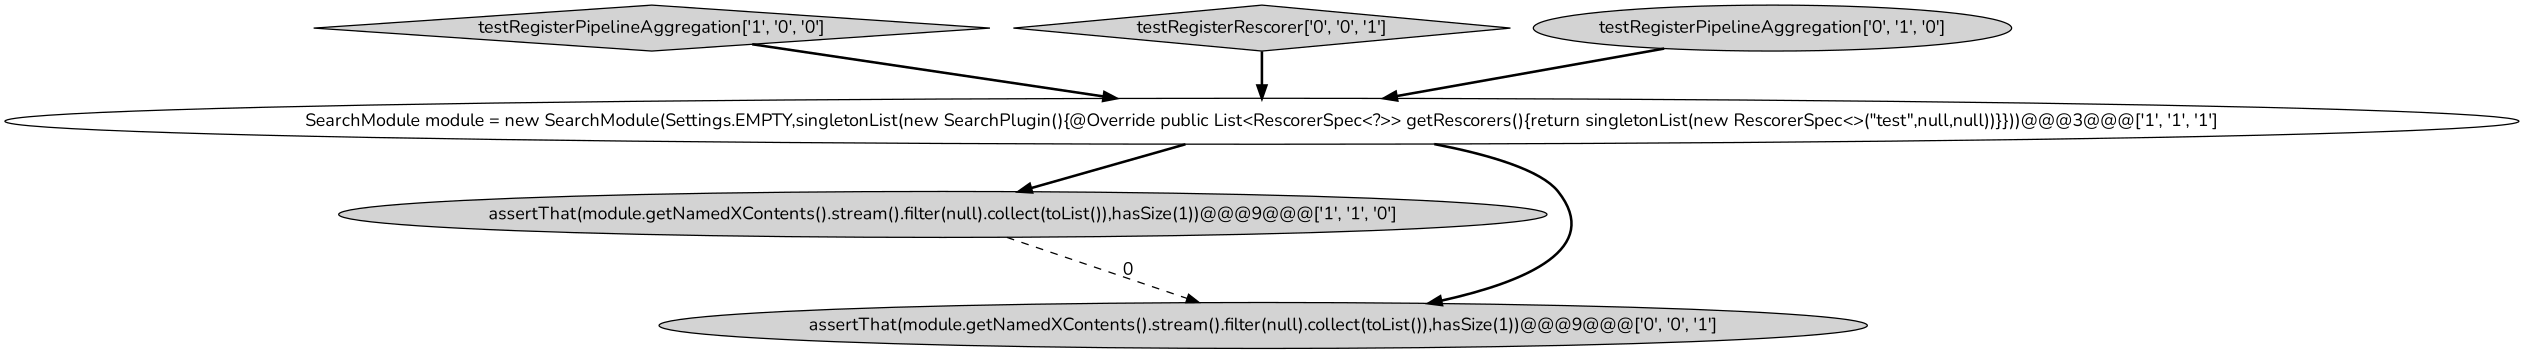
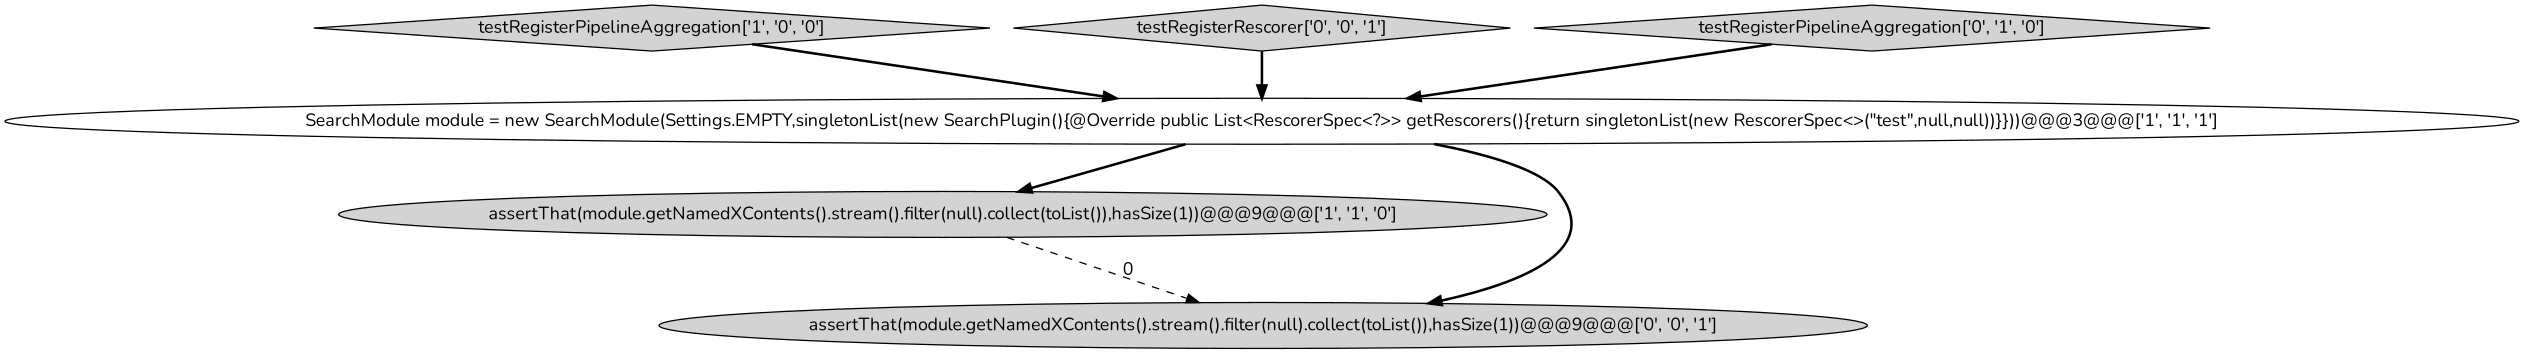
(1773, 28) -> (1872, 28)
